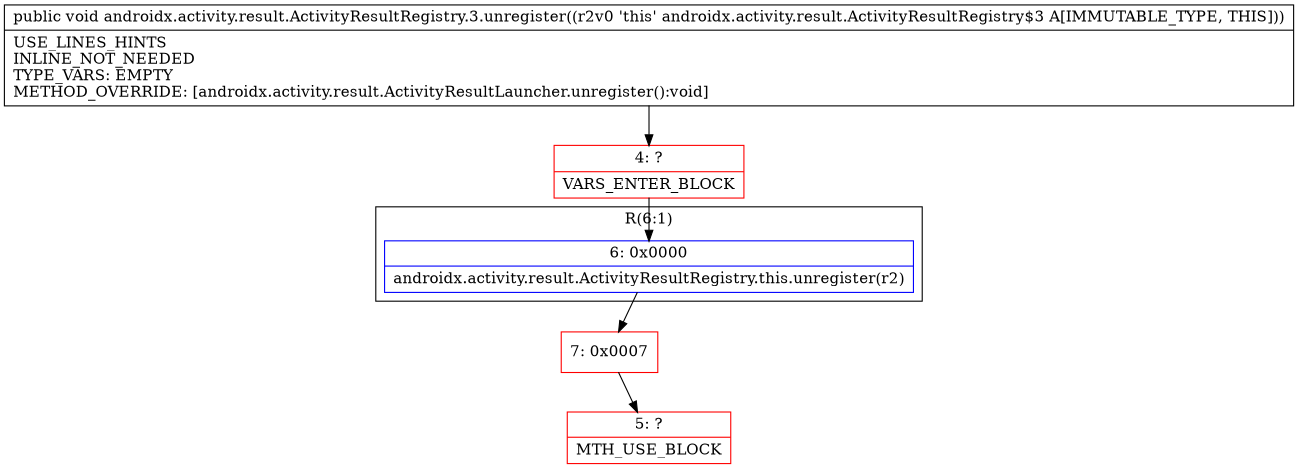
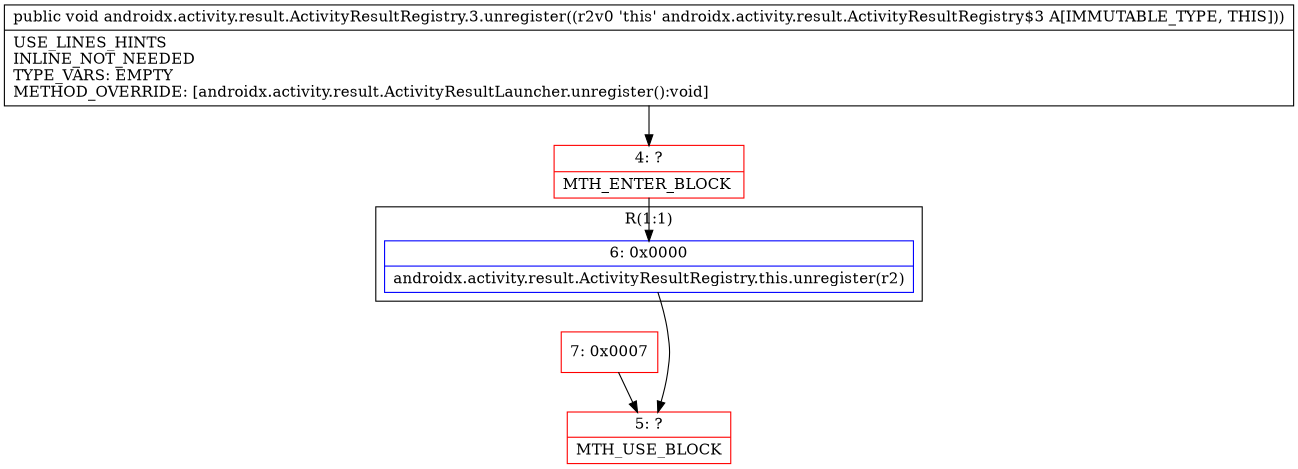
(649, 184) -> (647, 184)
(649, 219) -> (649, 219)
(630, 308) -> (669, 347)
